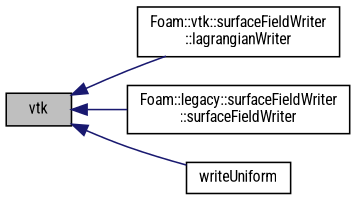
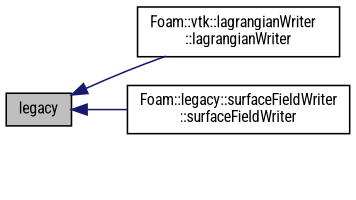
(239, 32) -> (239, 32)
(39, 110) -> (39, 110)
(239, 178) -> none
